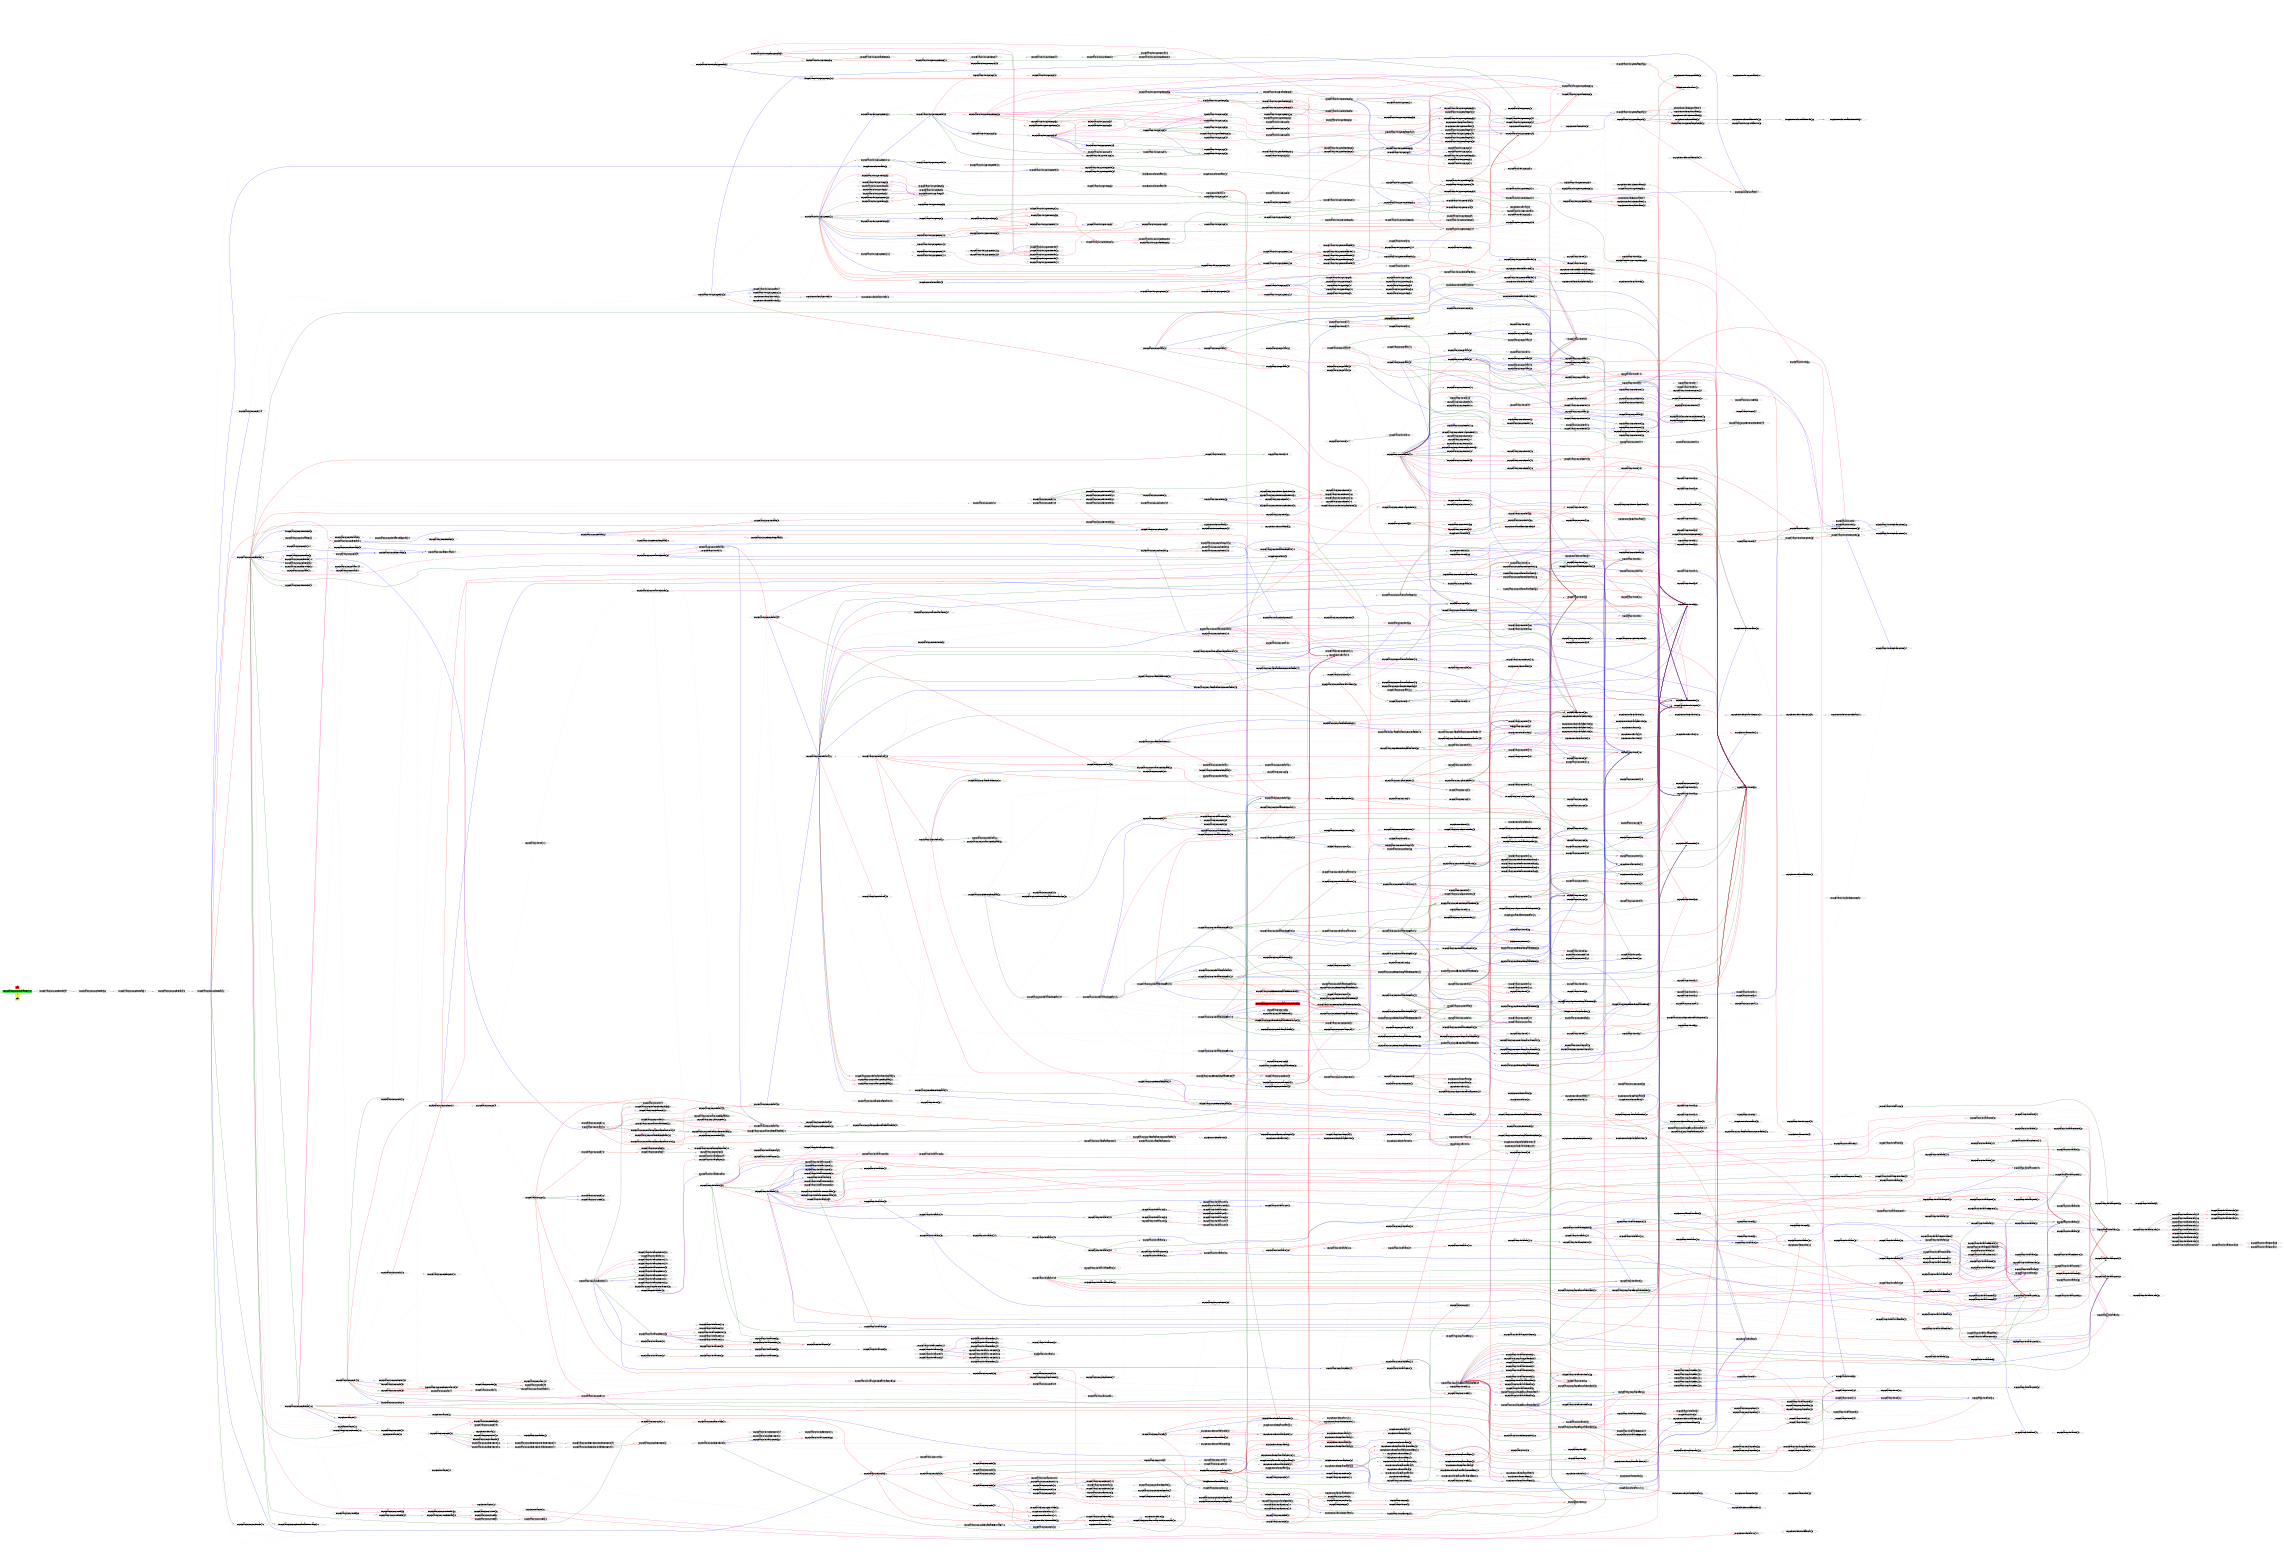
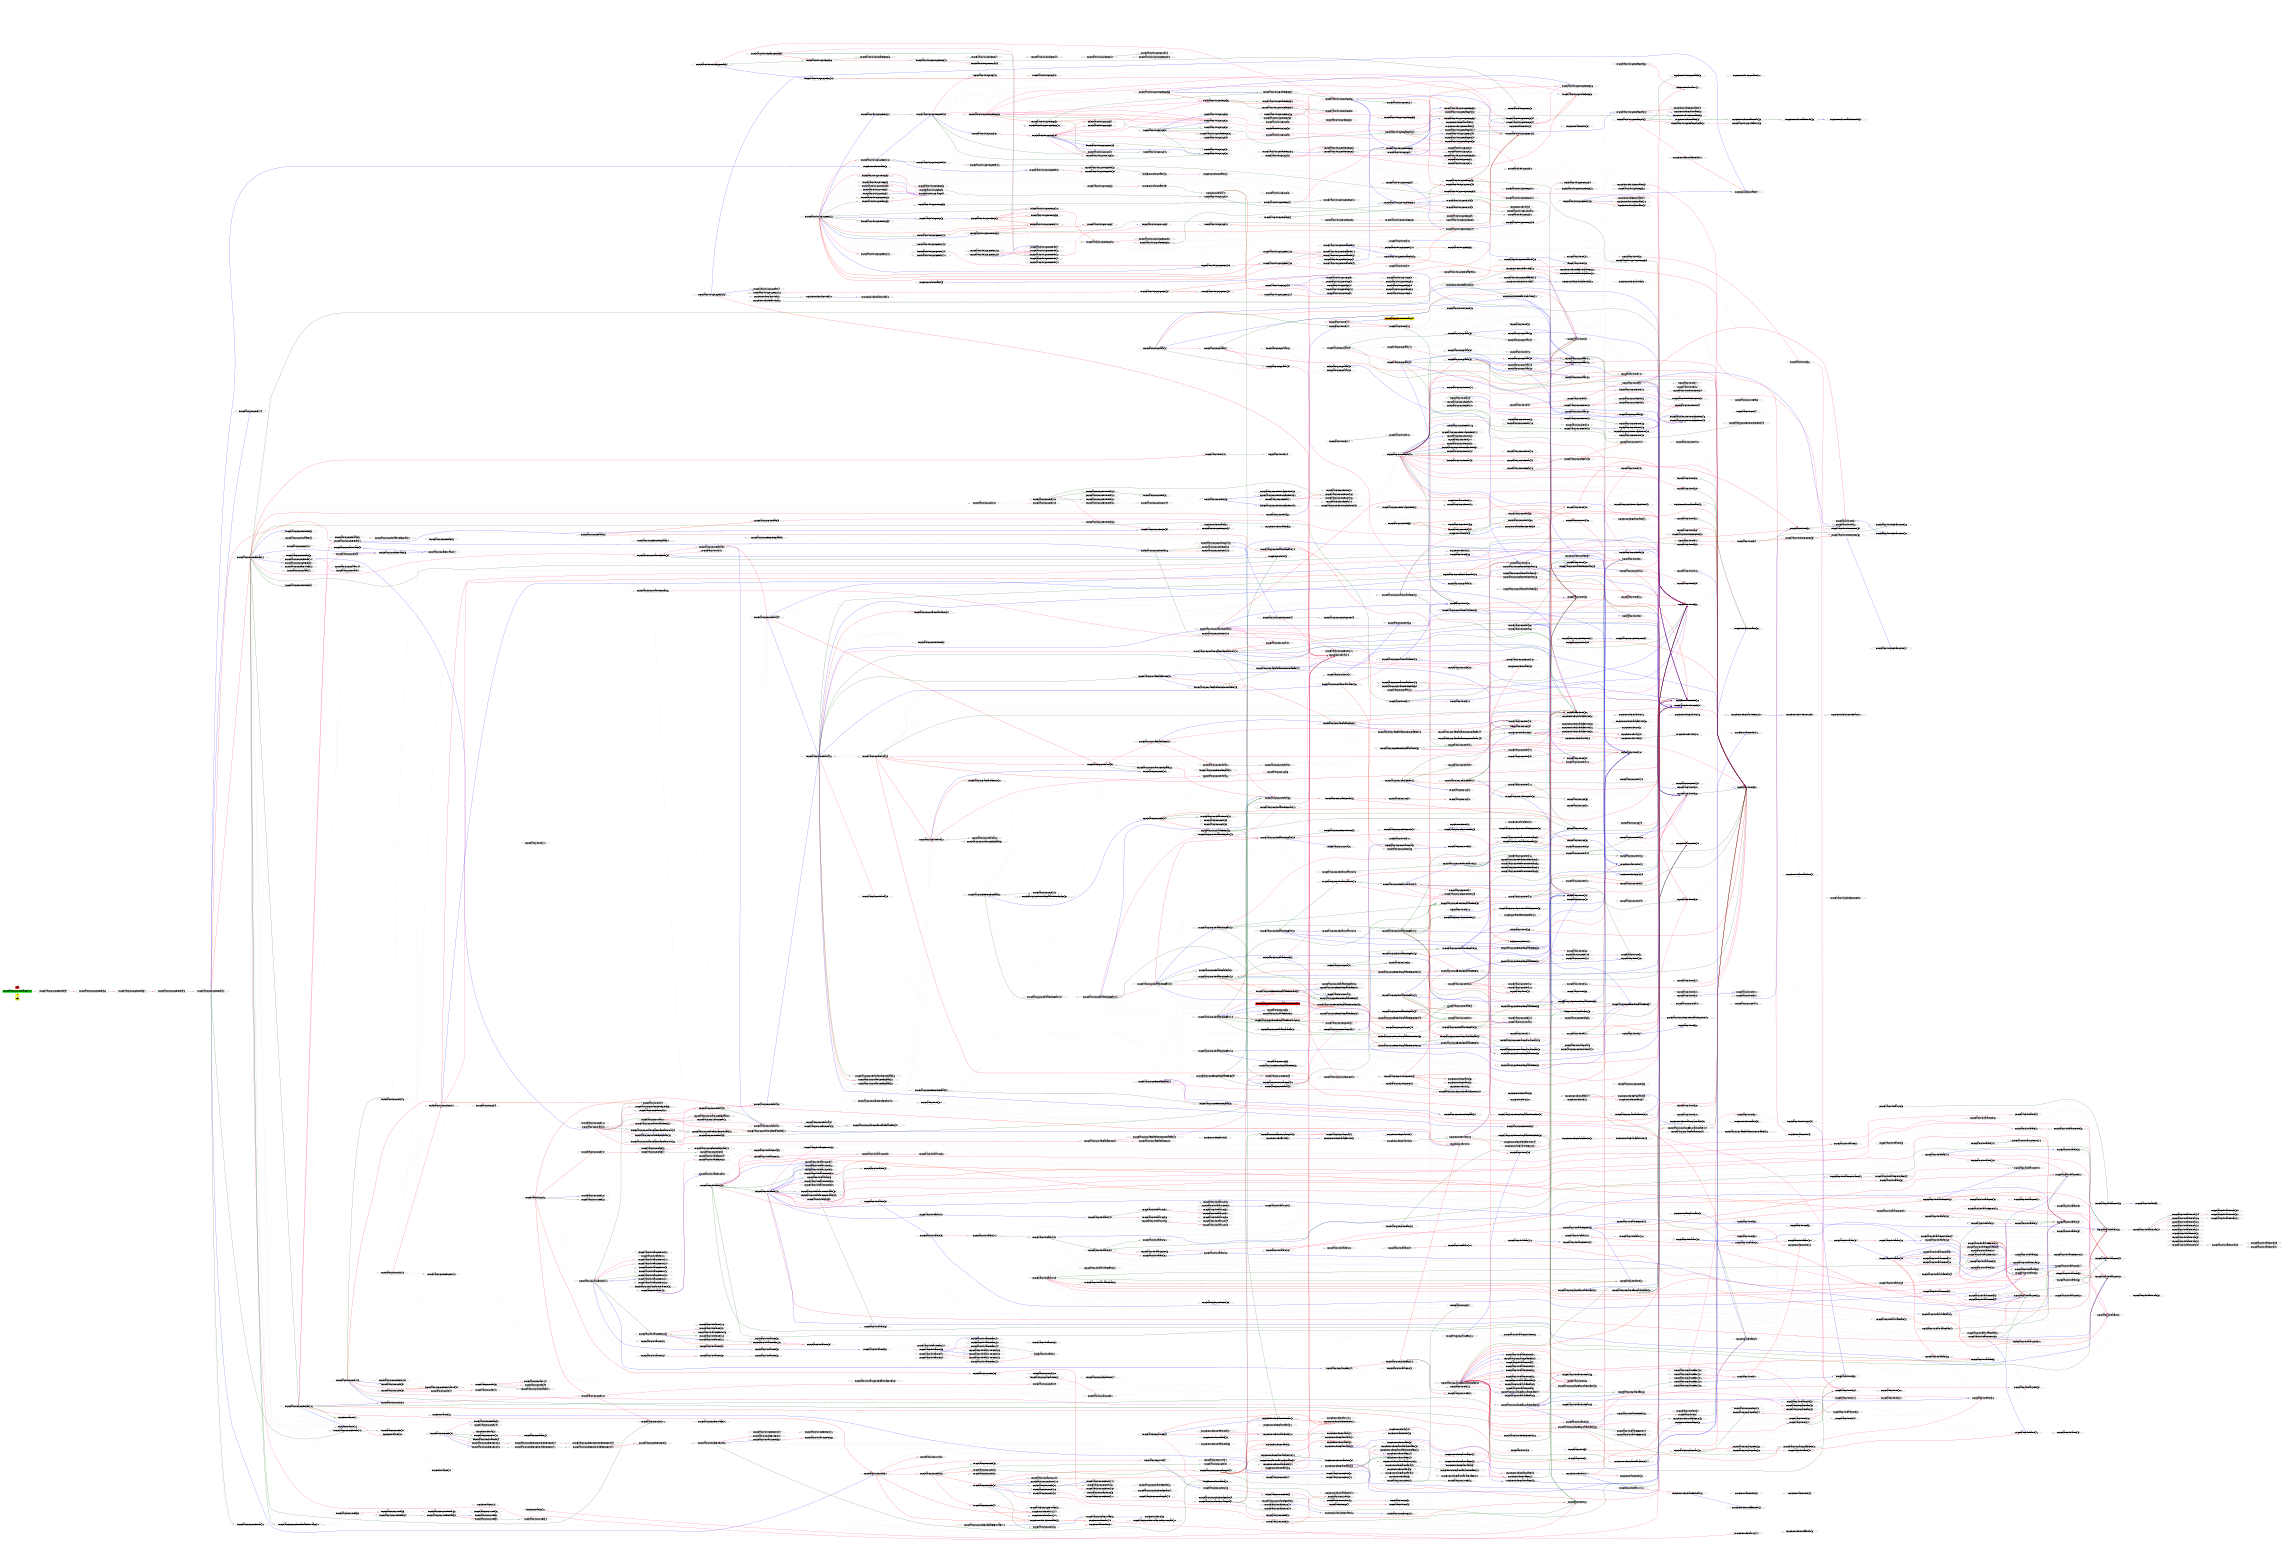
(1546, 745) -> (1546, 745)
(1011, 1039) -> (1059, 785)
